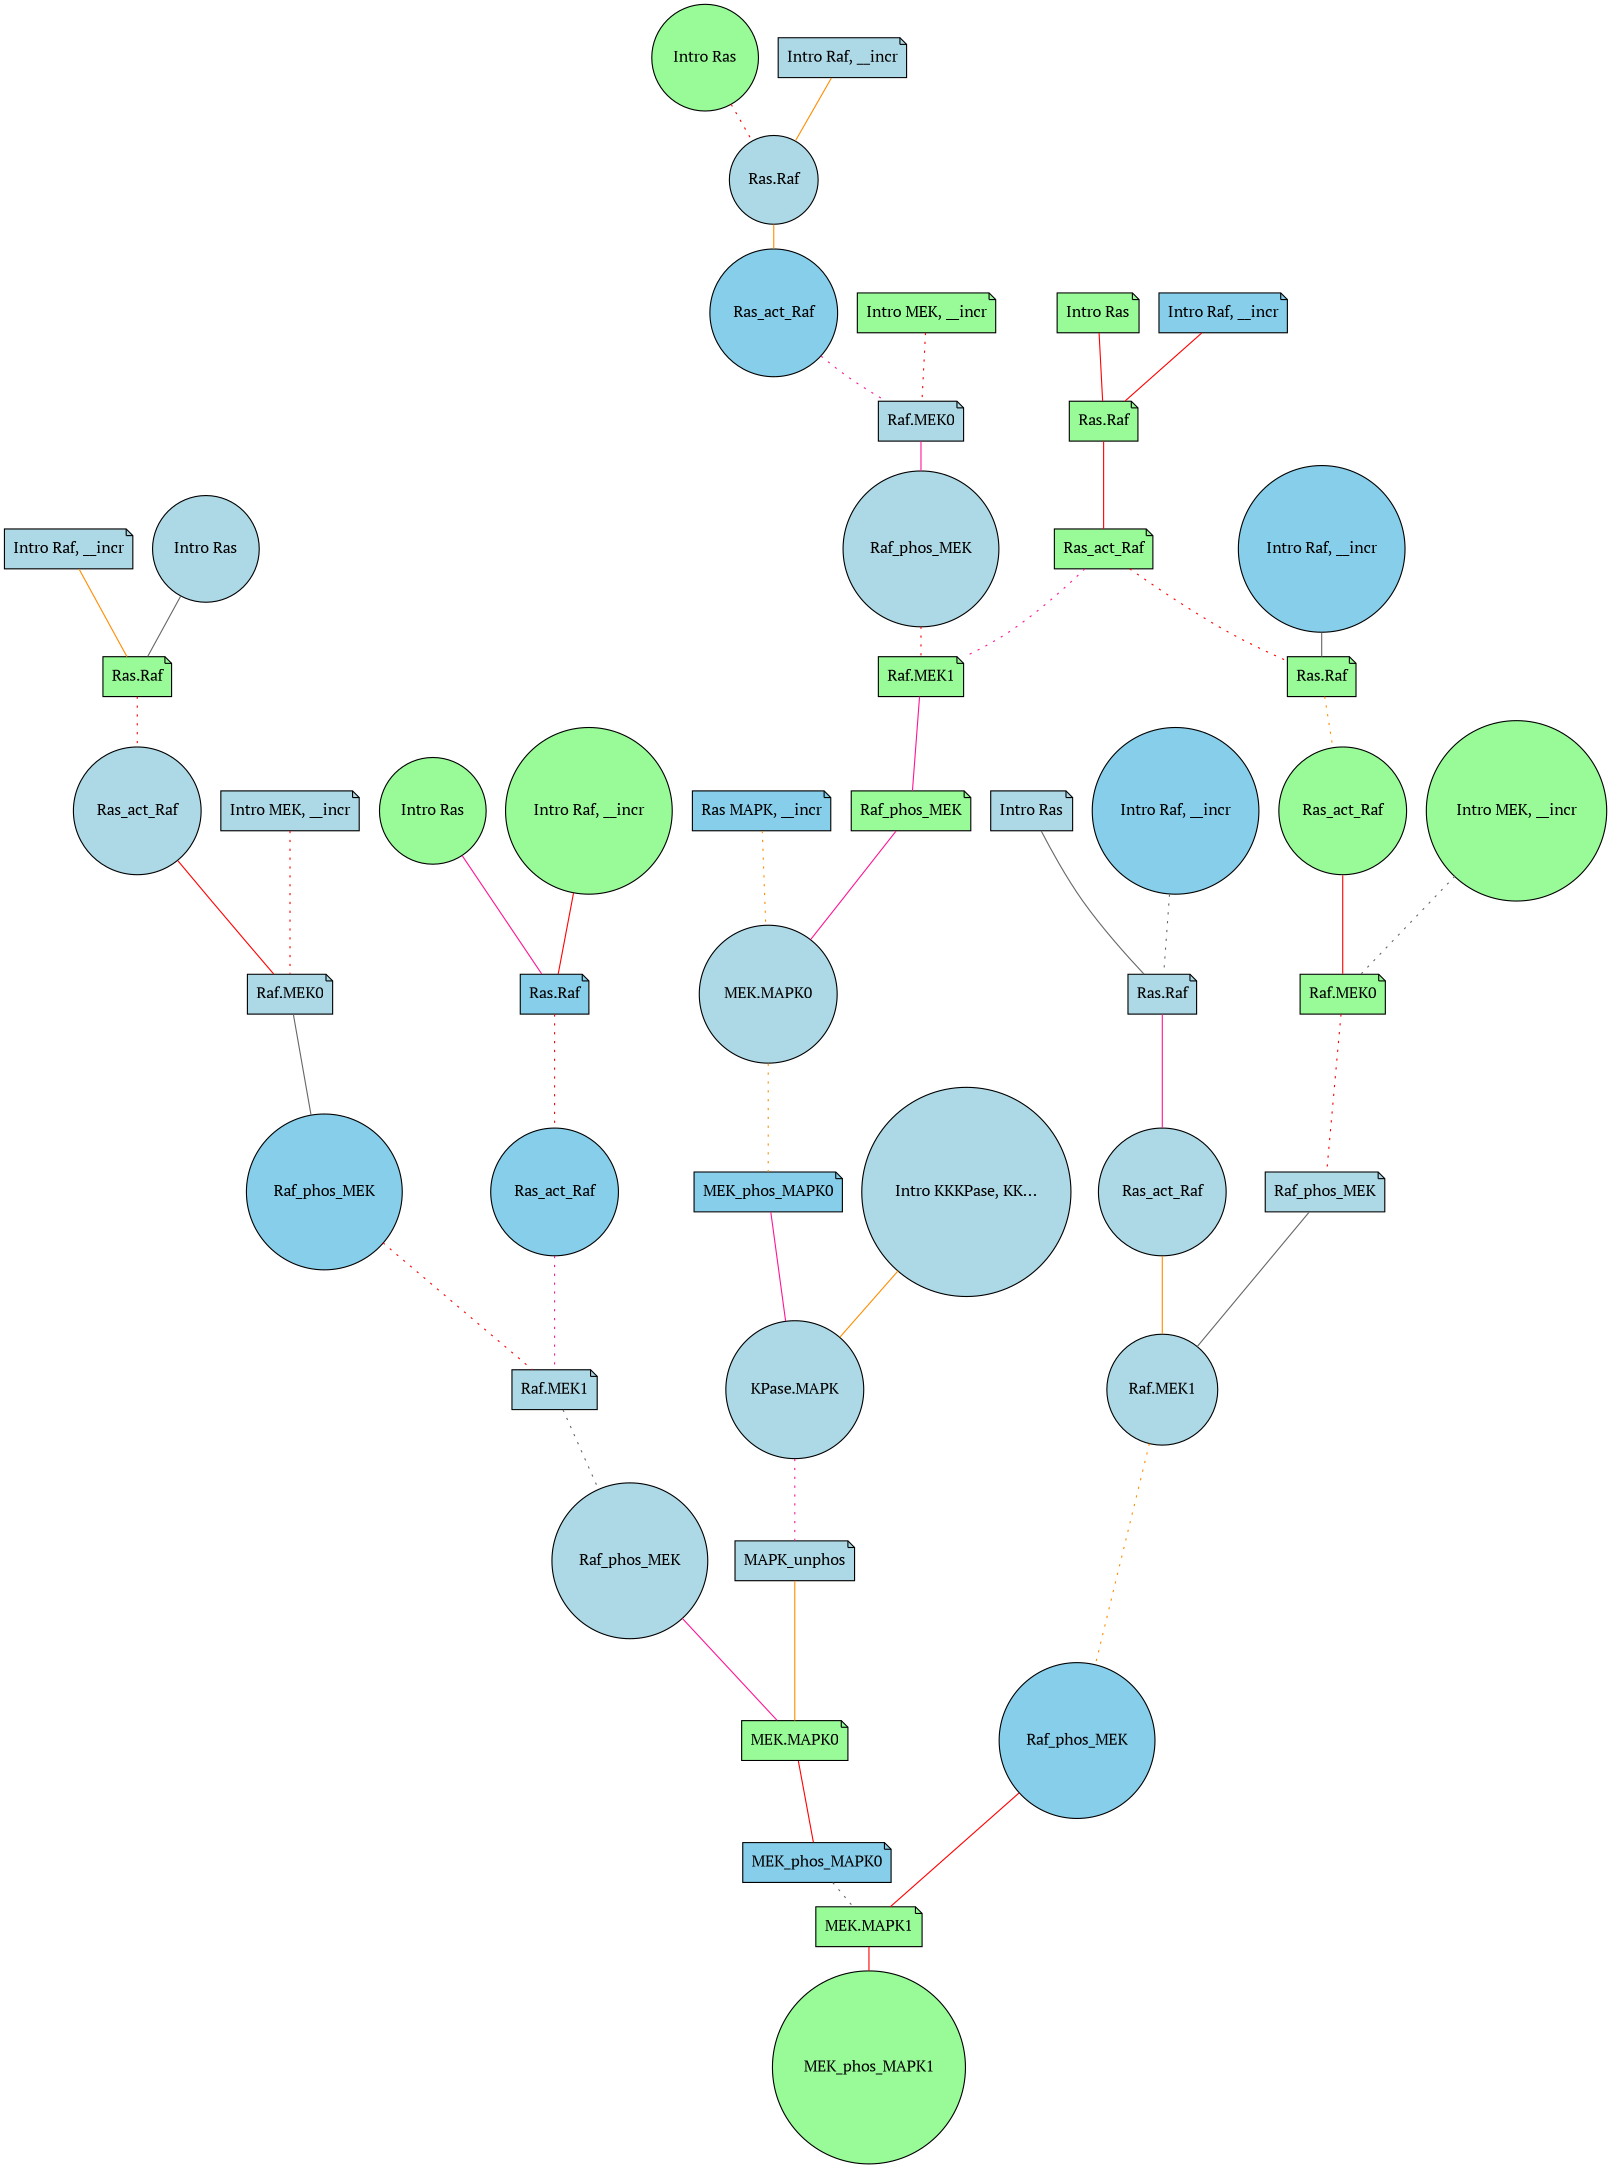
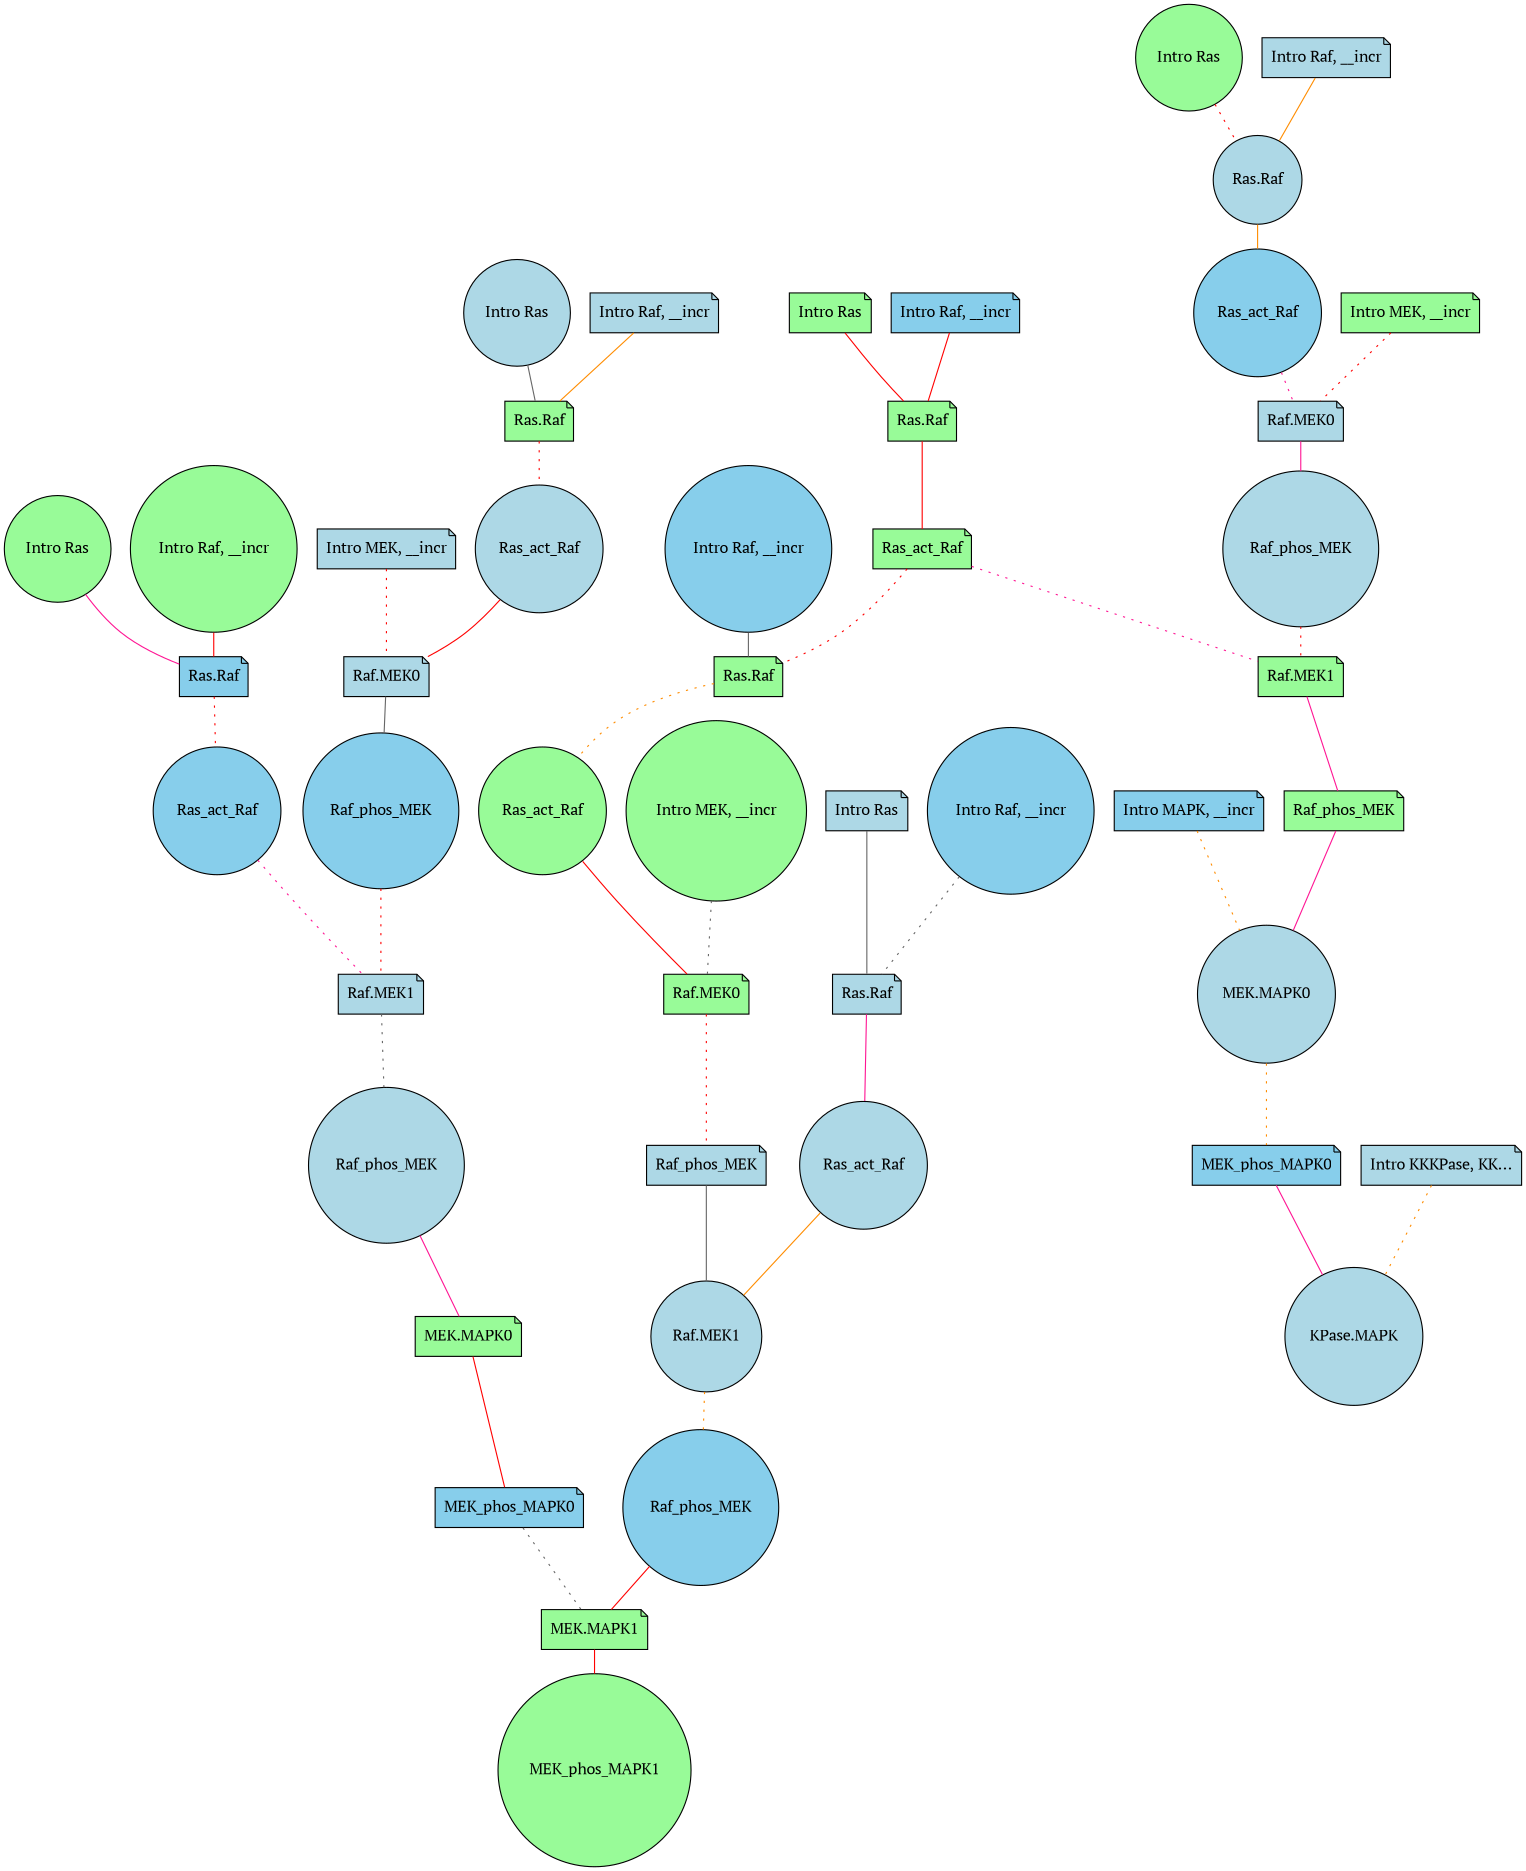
(762, 811) -> (1189, 811)
(966, 1192) -> (1441, 1165)
(869, 1304) -> (1408, 1230)
(795, 1561) -> none
